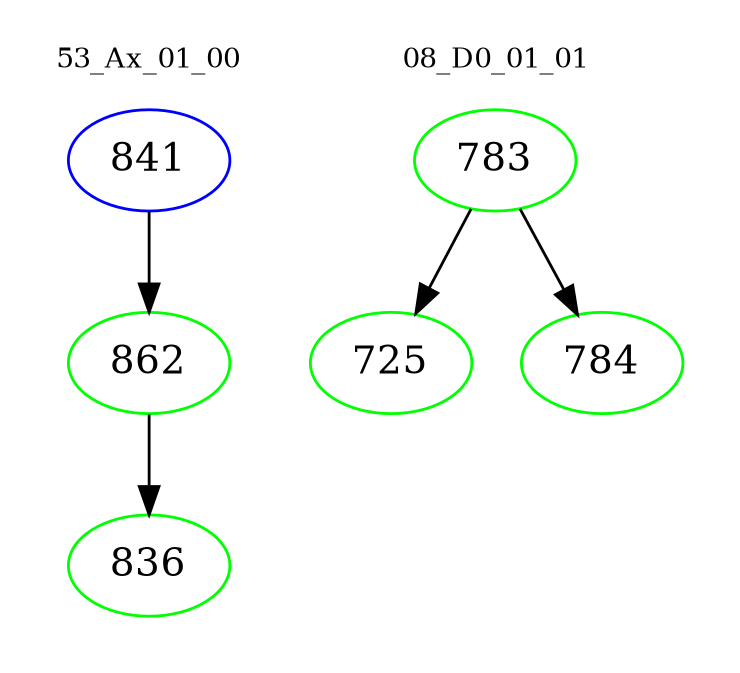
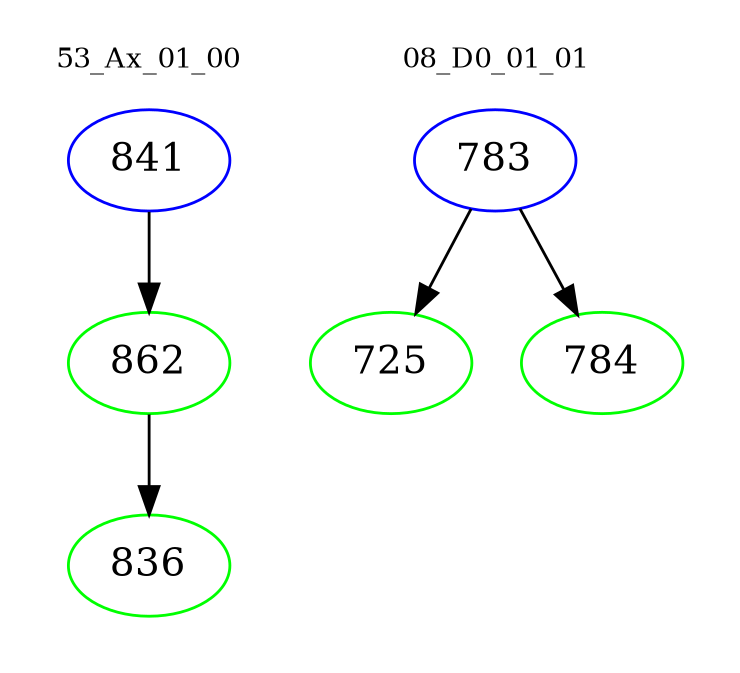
(495, 160) -> (495, 160)
